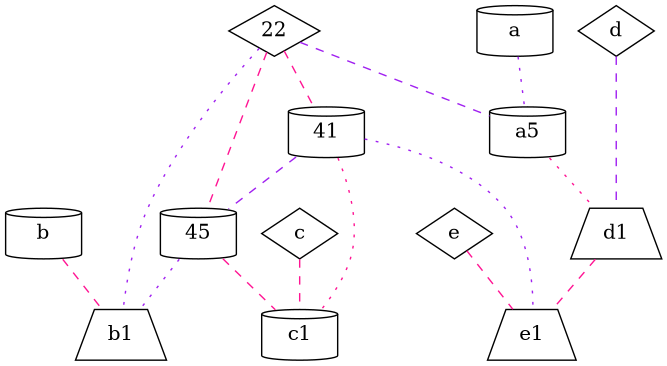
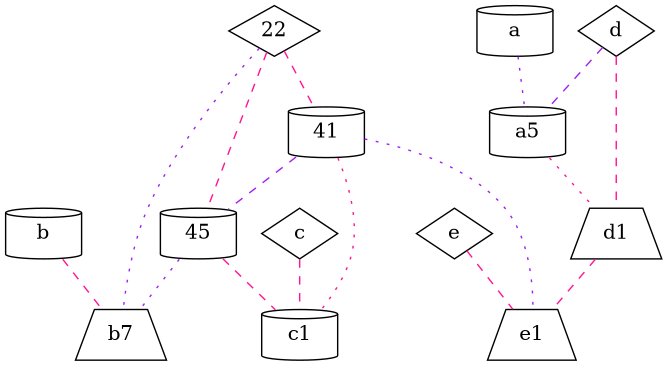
(395, 79) -> (576, 77)
(616, 132) -> (616, 132)
(121, 335) -> (121, 335)
